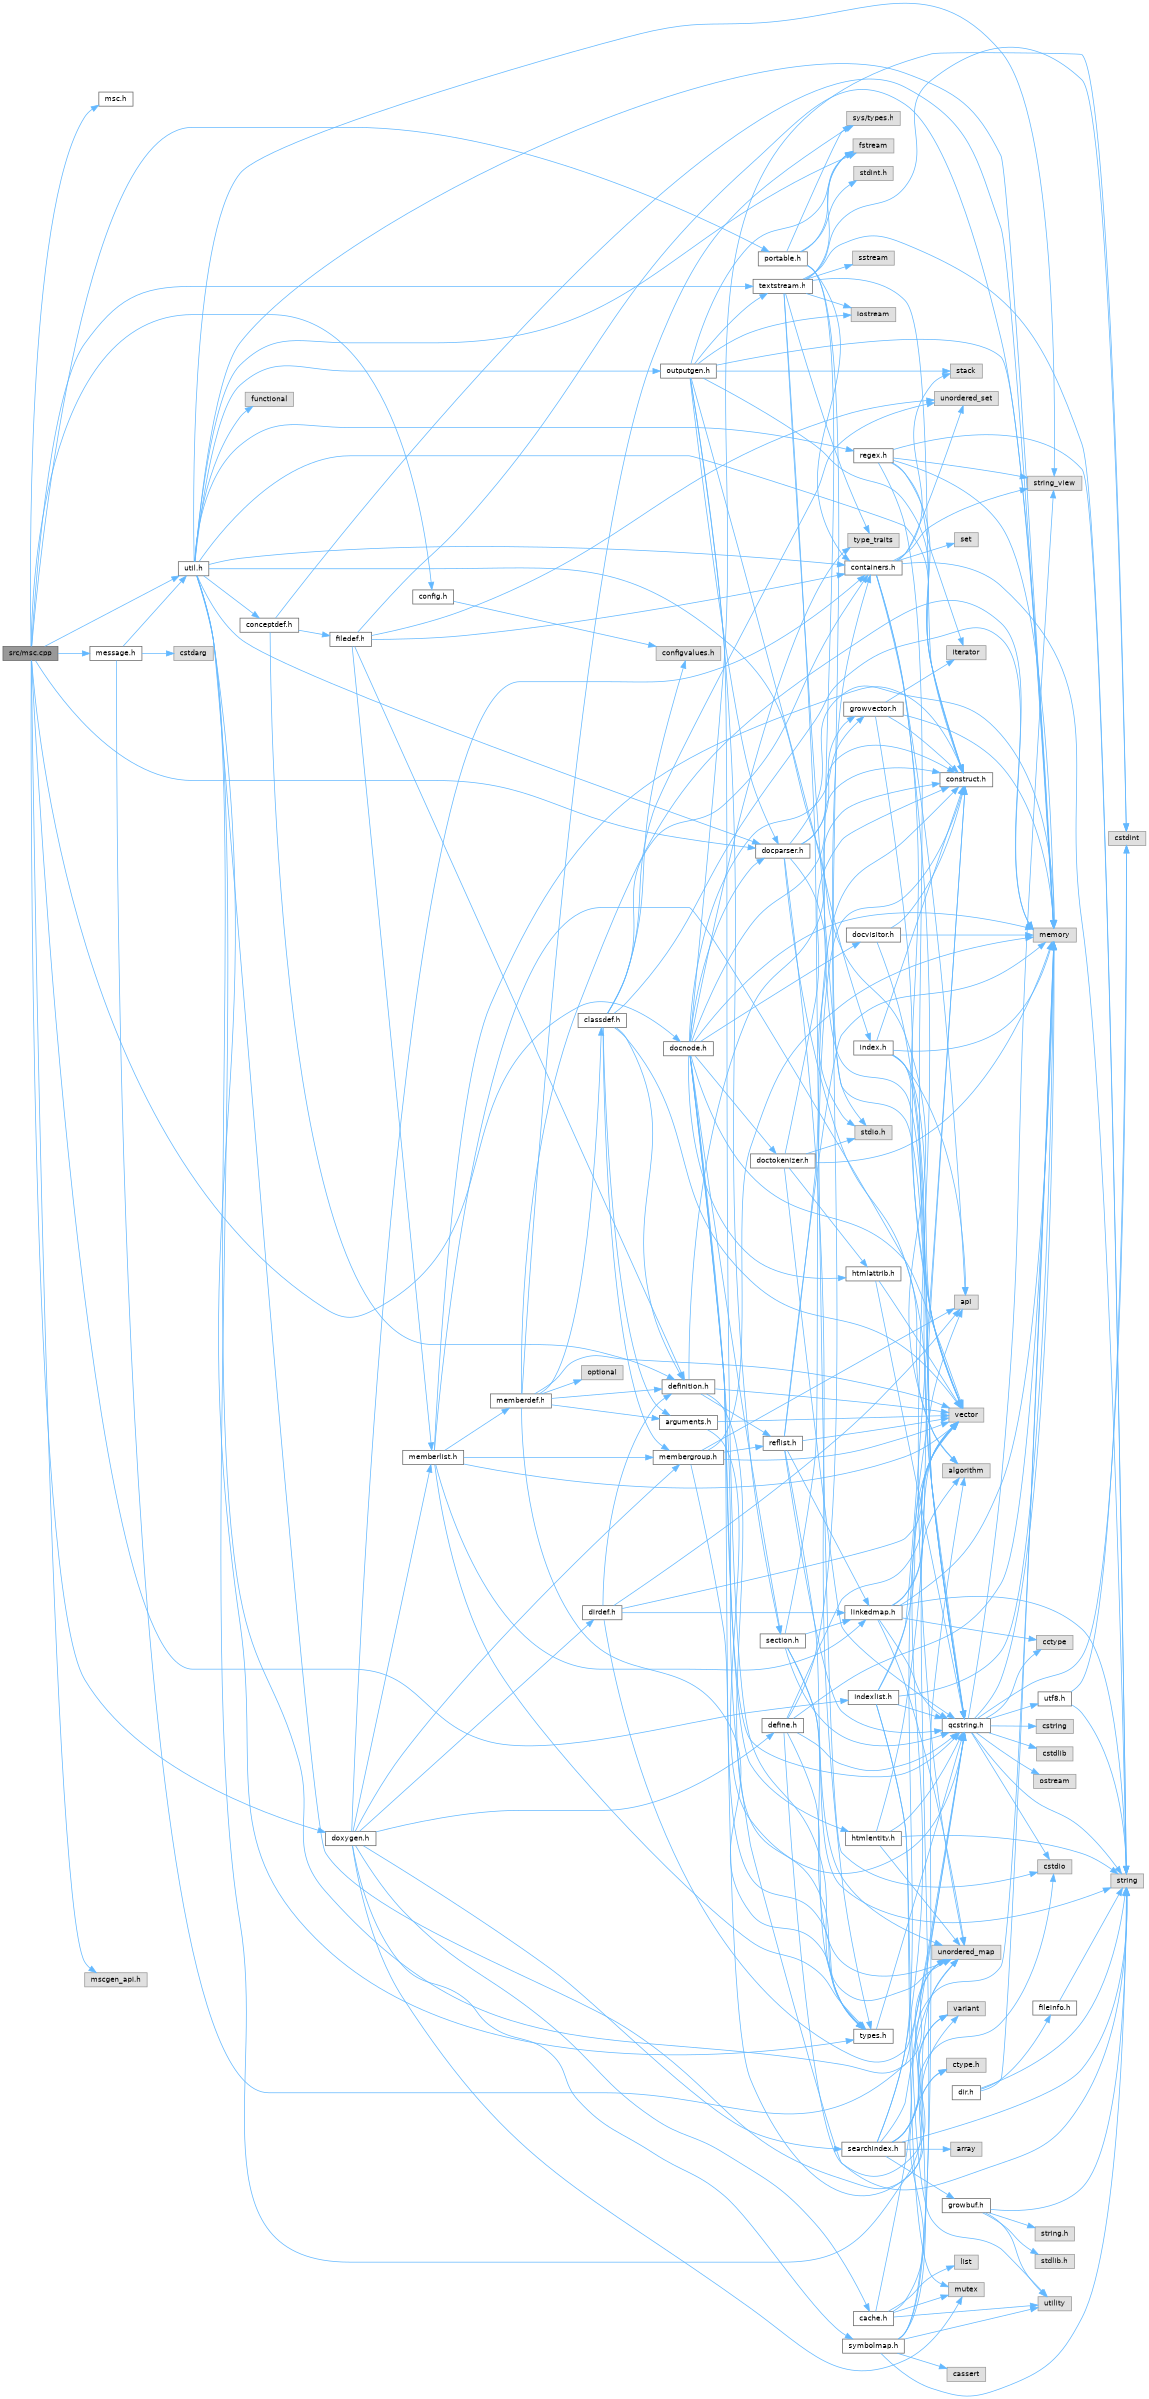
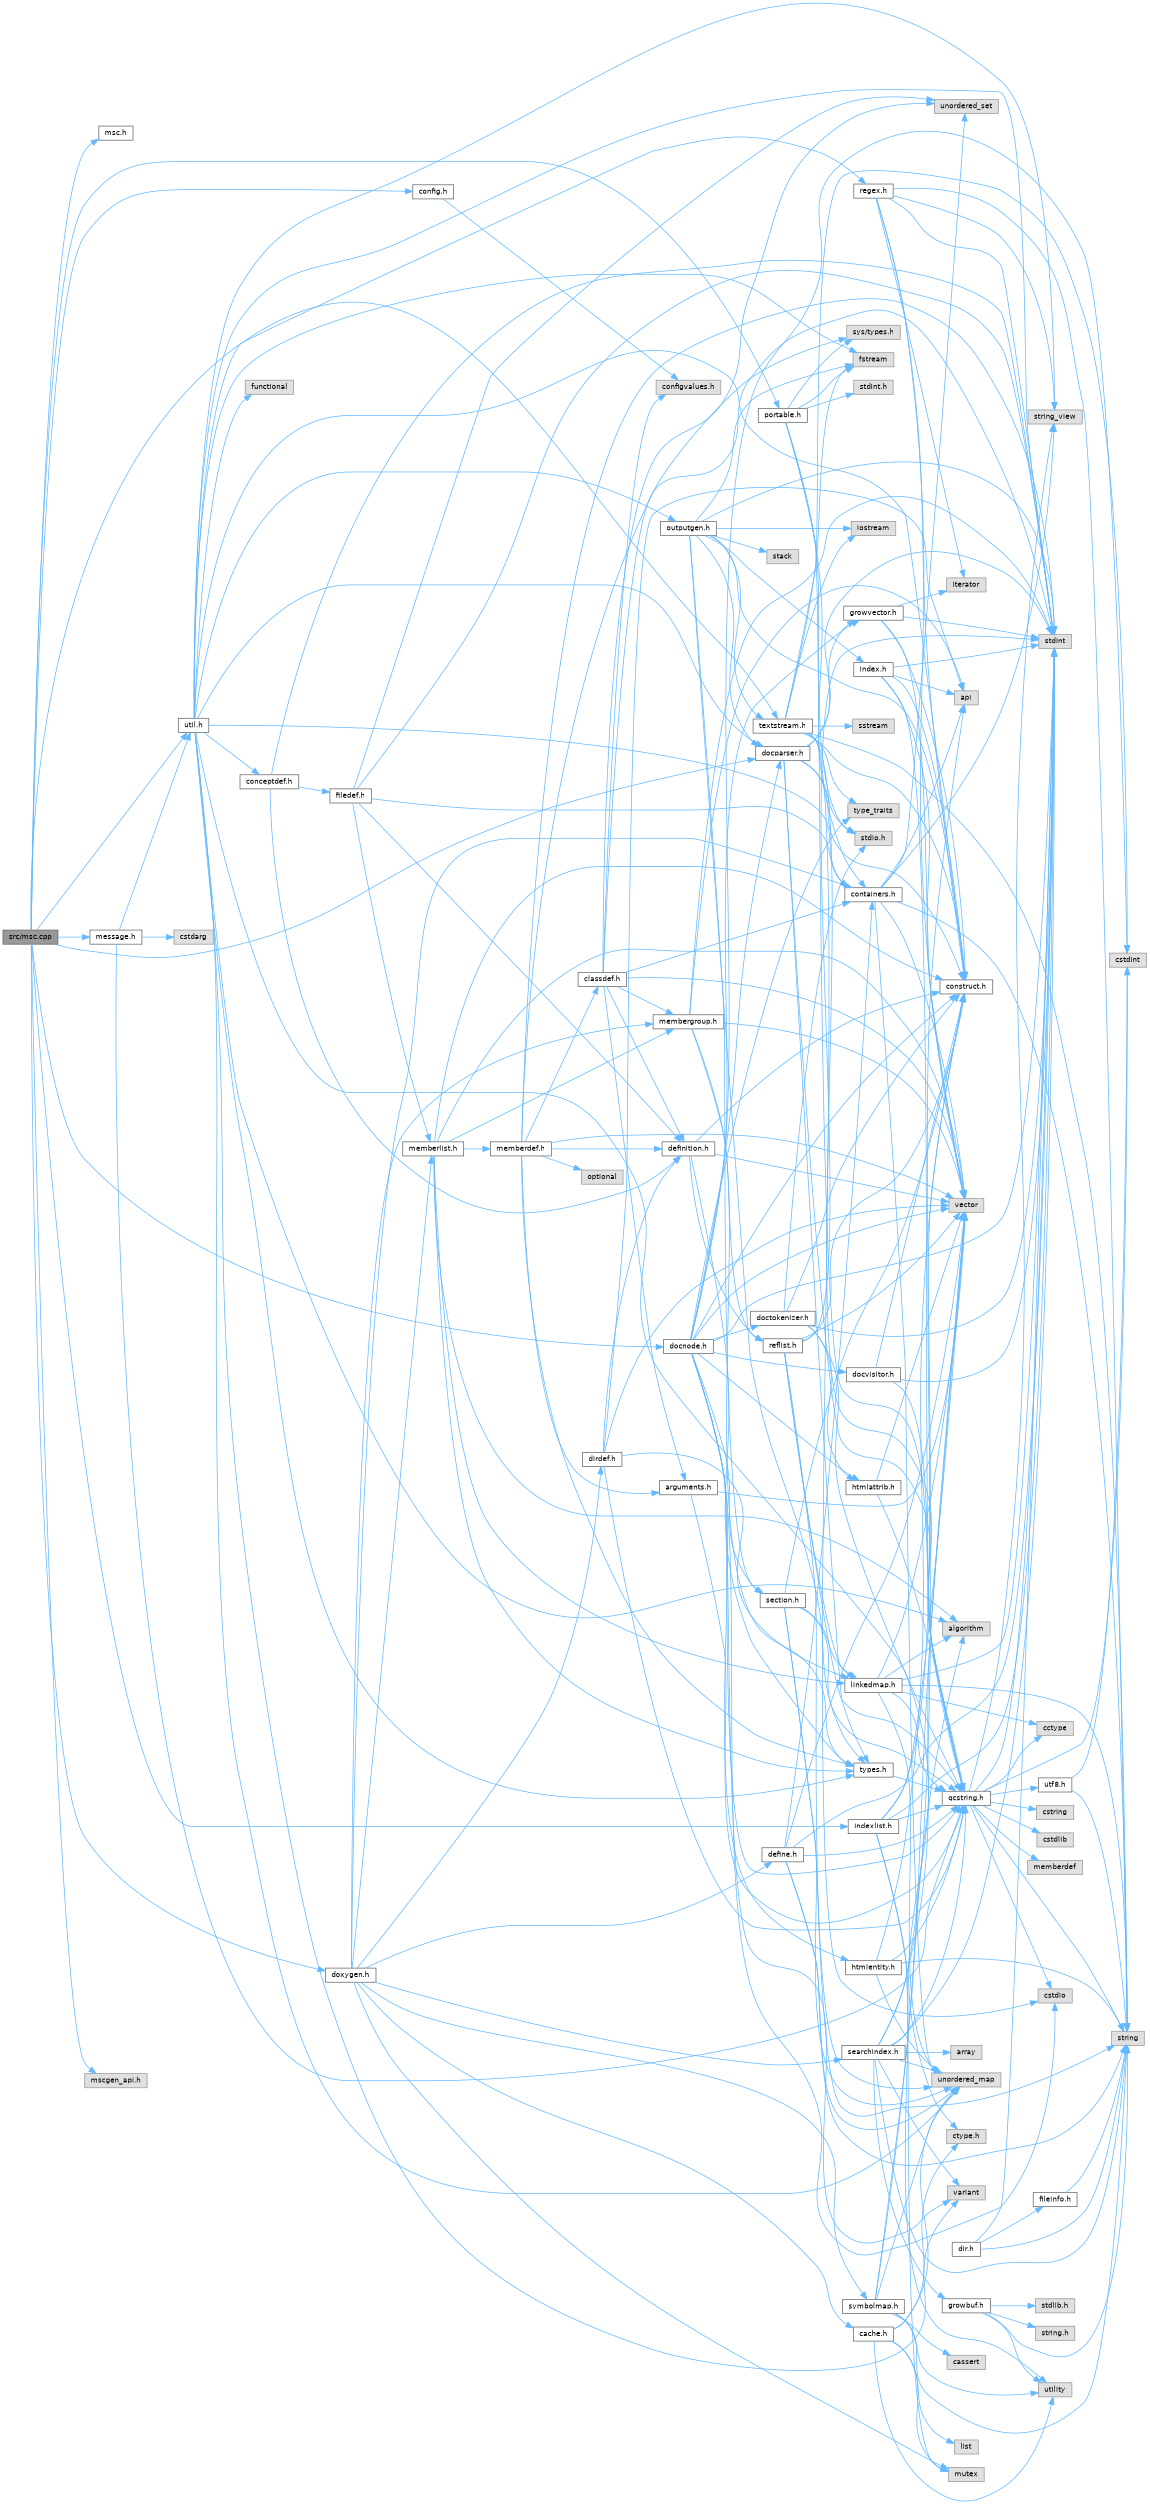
(919, 477) -> none
(966, 540) -> none
(1055, 935) -> (1055, 641)
(1055, 1781) -> (1055, 1867)
